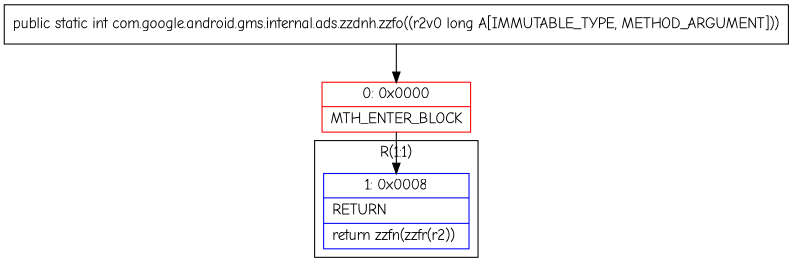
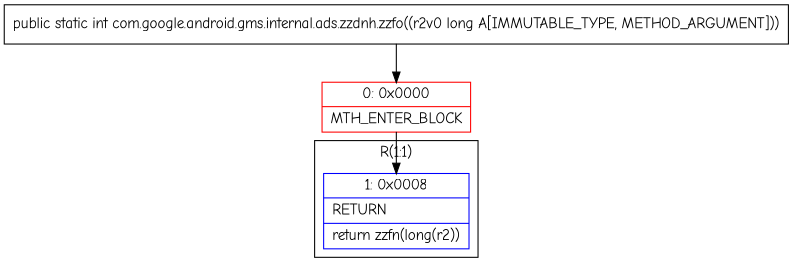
(394, 236) -> (396, 236)
